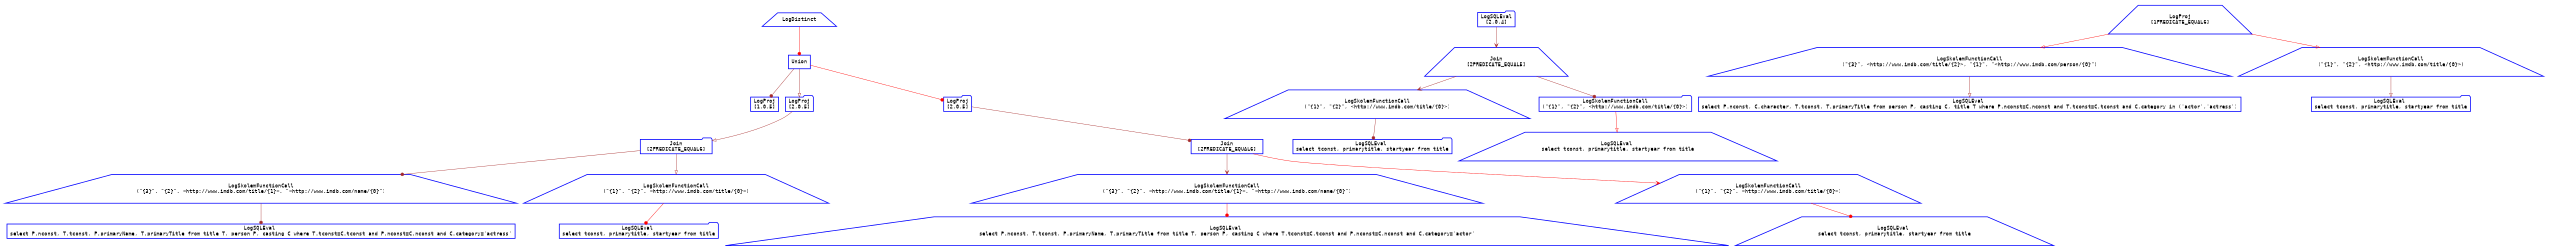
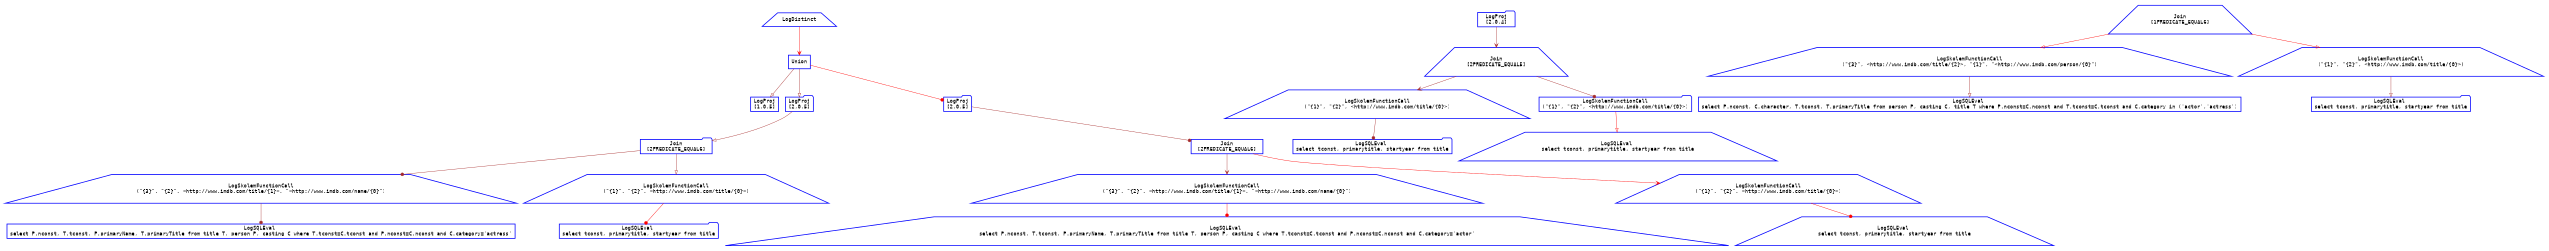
(1496, 20) -> (1496, 20)
(2180, 20) -> (2180, 20)
(799, 39) -> (799, 39)
(783, 81) -> (783, 81)
